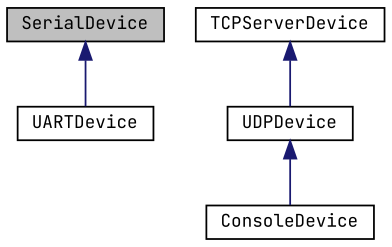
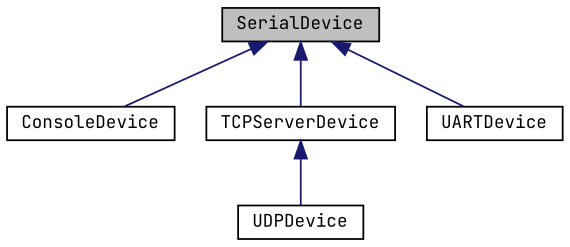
none -> (301, 83)
(290, 182) -> (188, 78)
